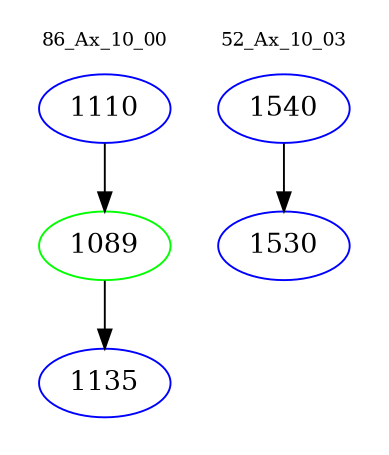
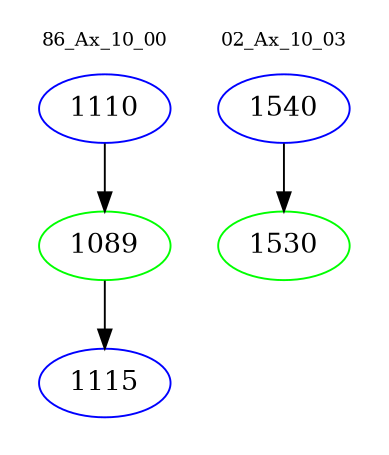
(284, 41) -> (284, 41)
(284, 246) -> (284, 246)
(105, 383) -> (105, 383)
